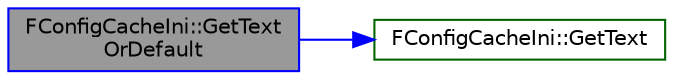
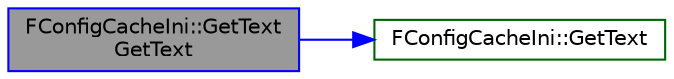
(154, 40) -> (154, 40)
